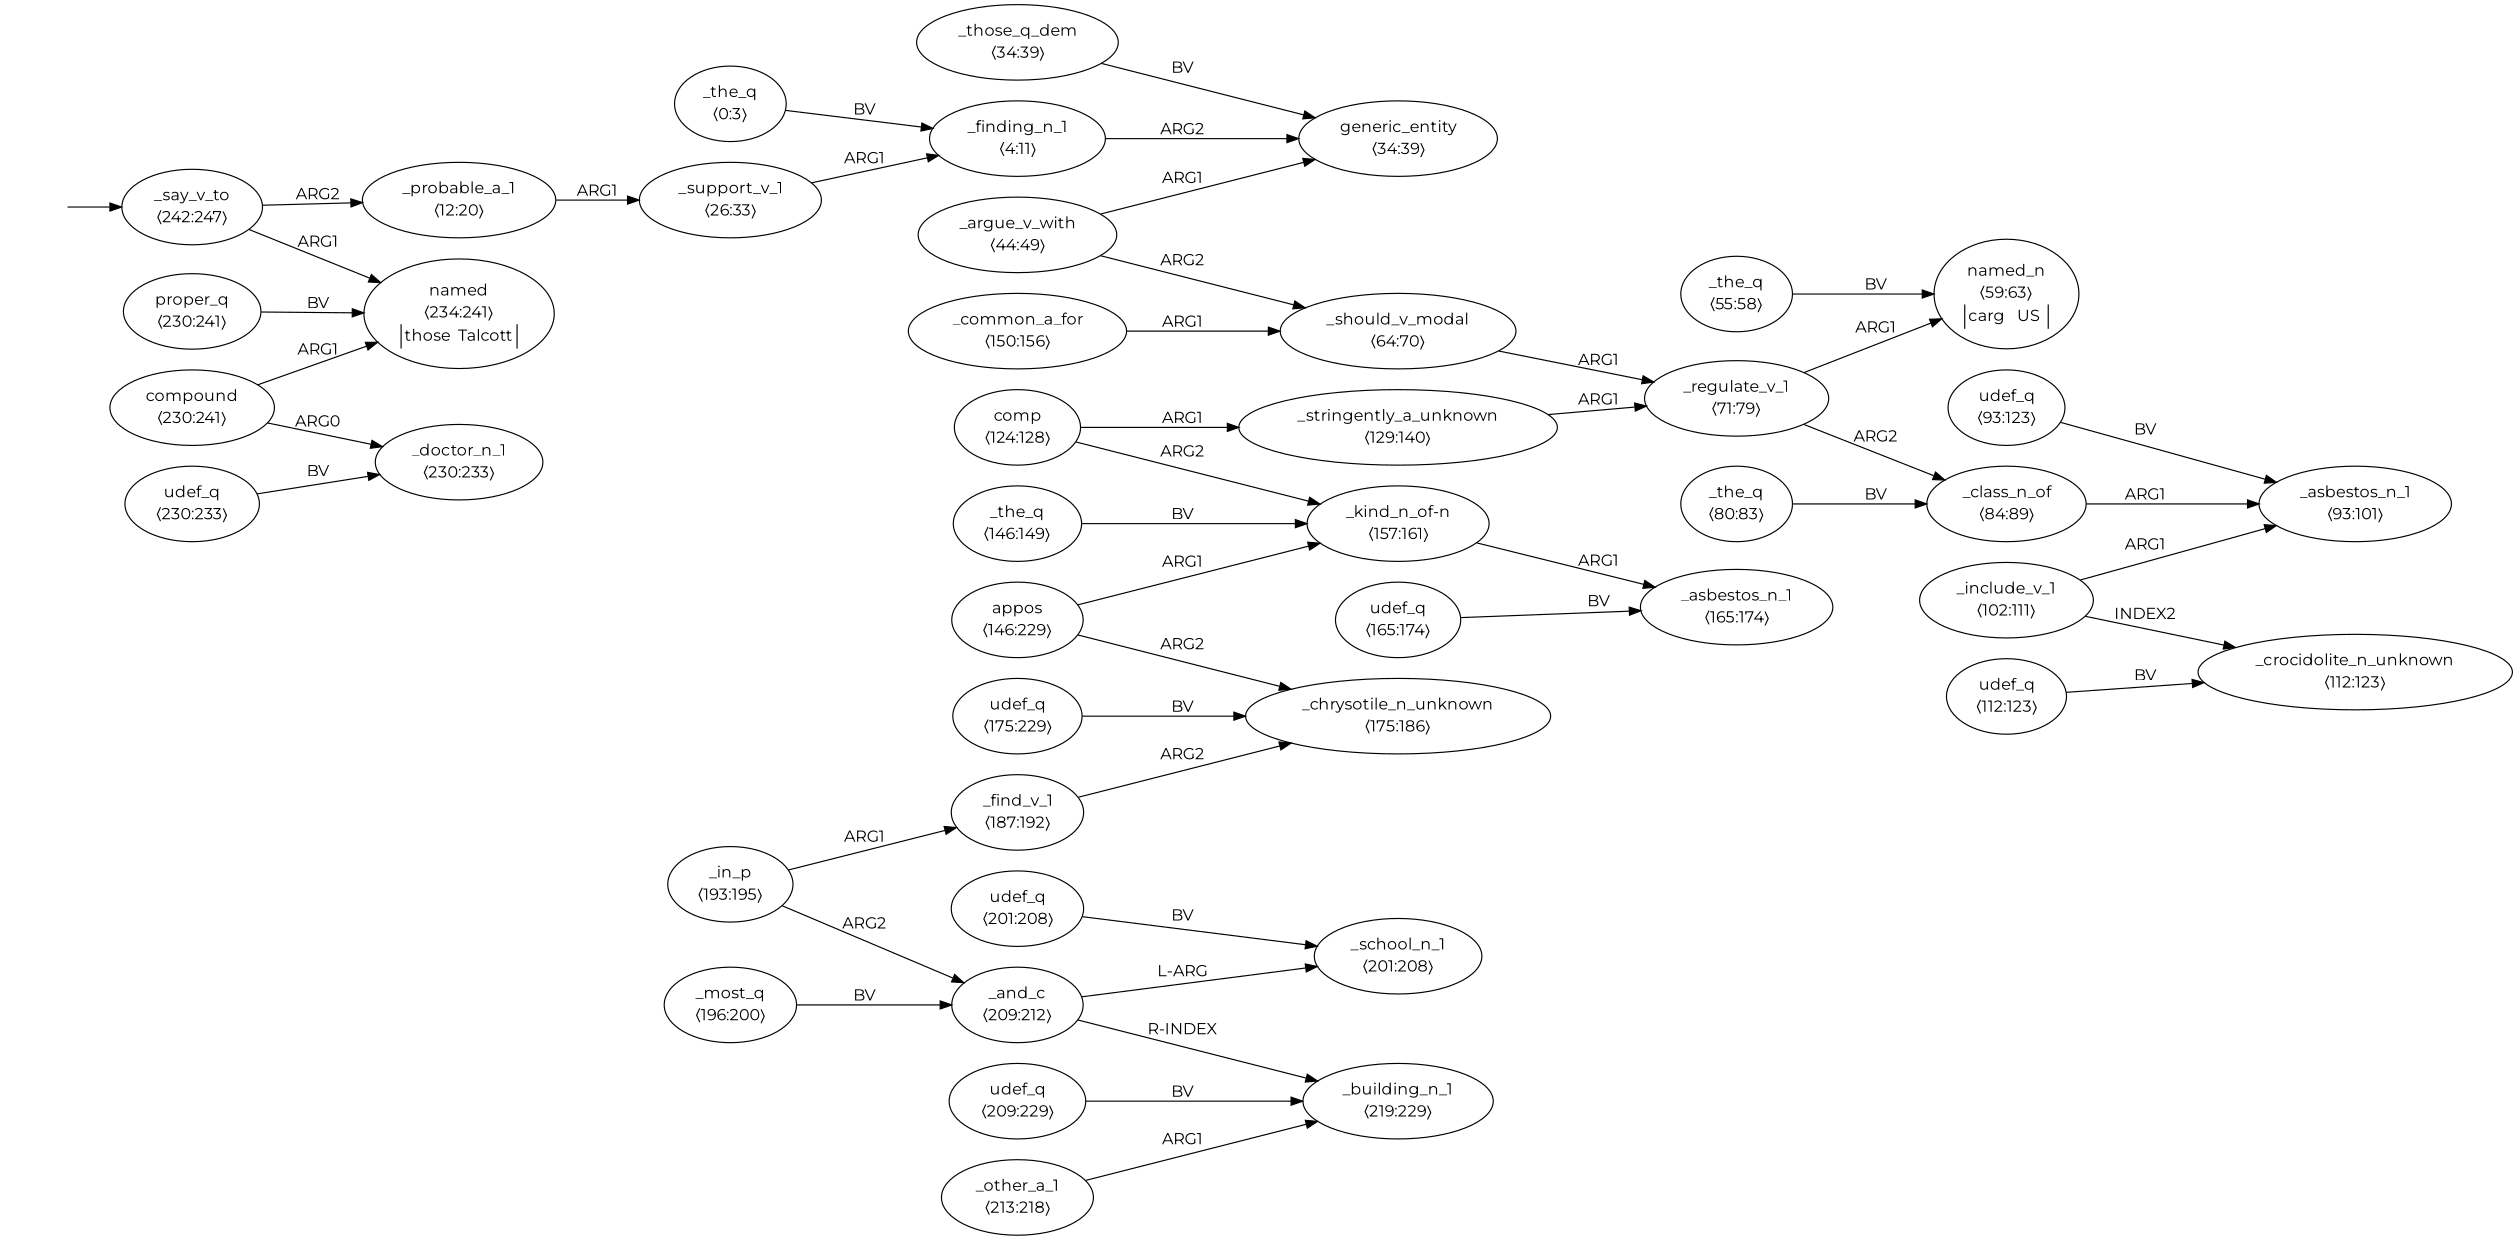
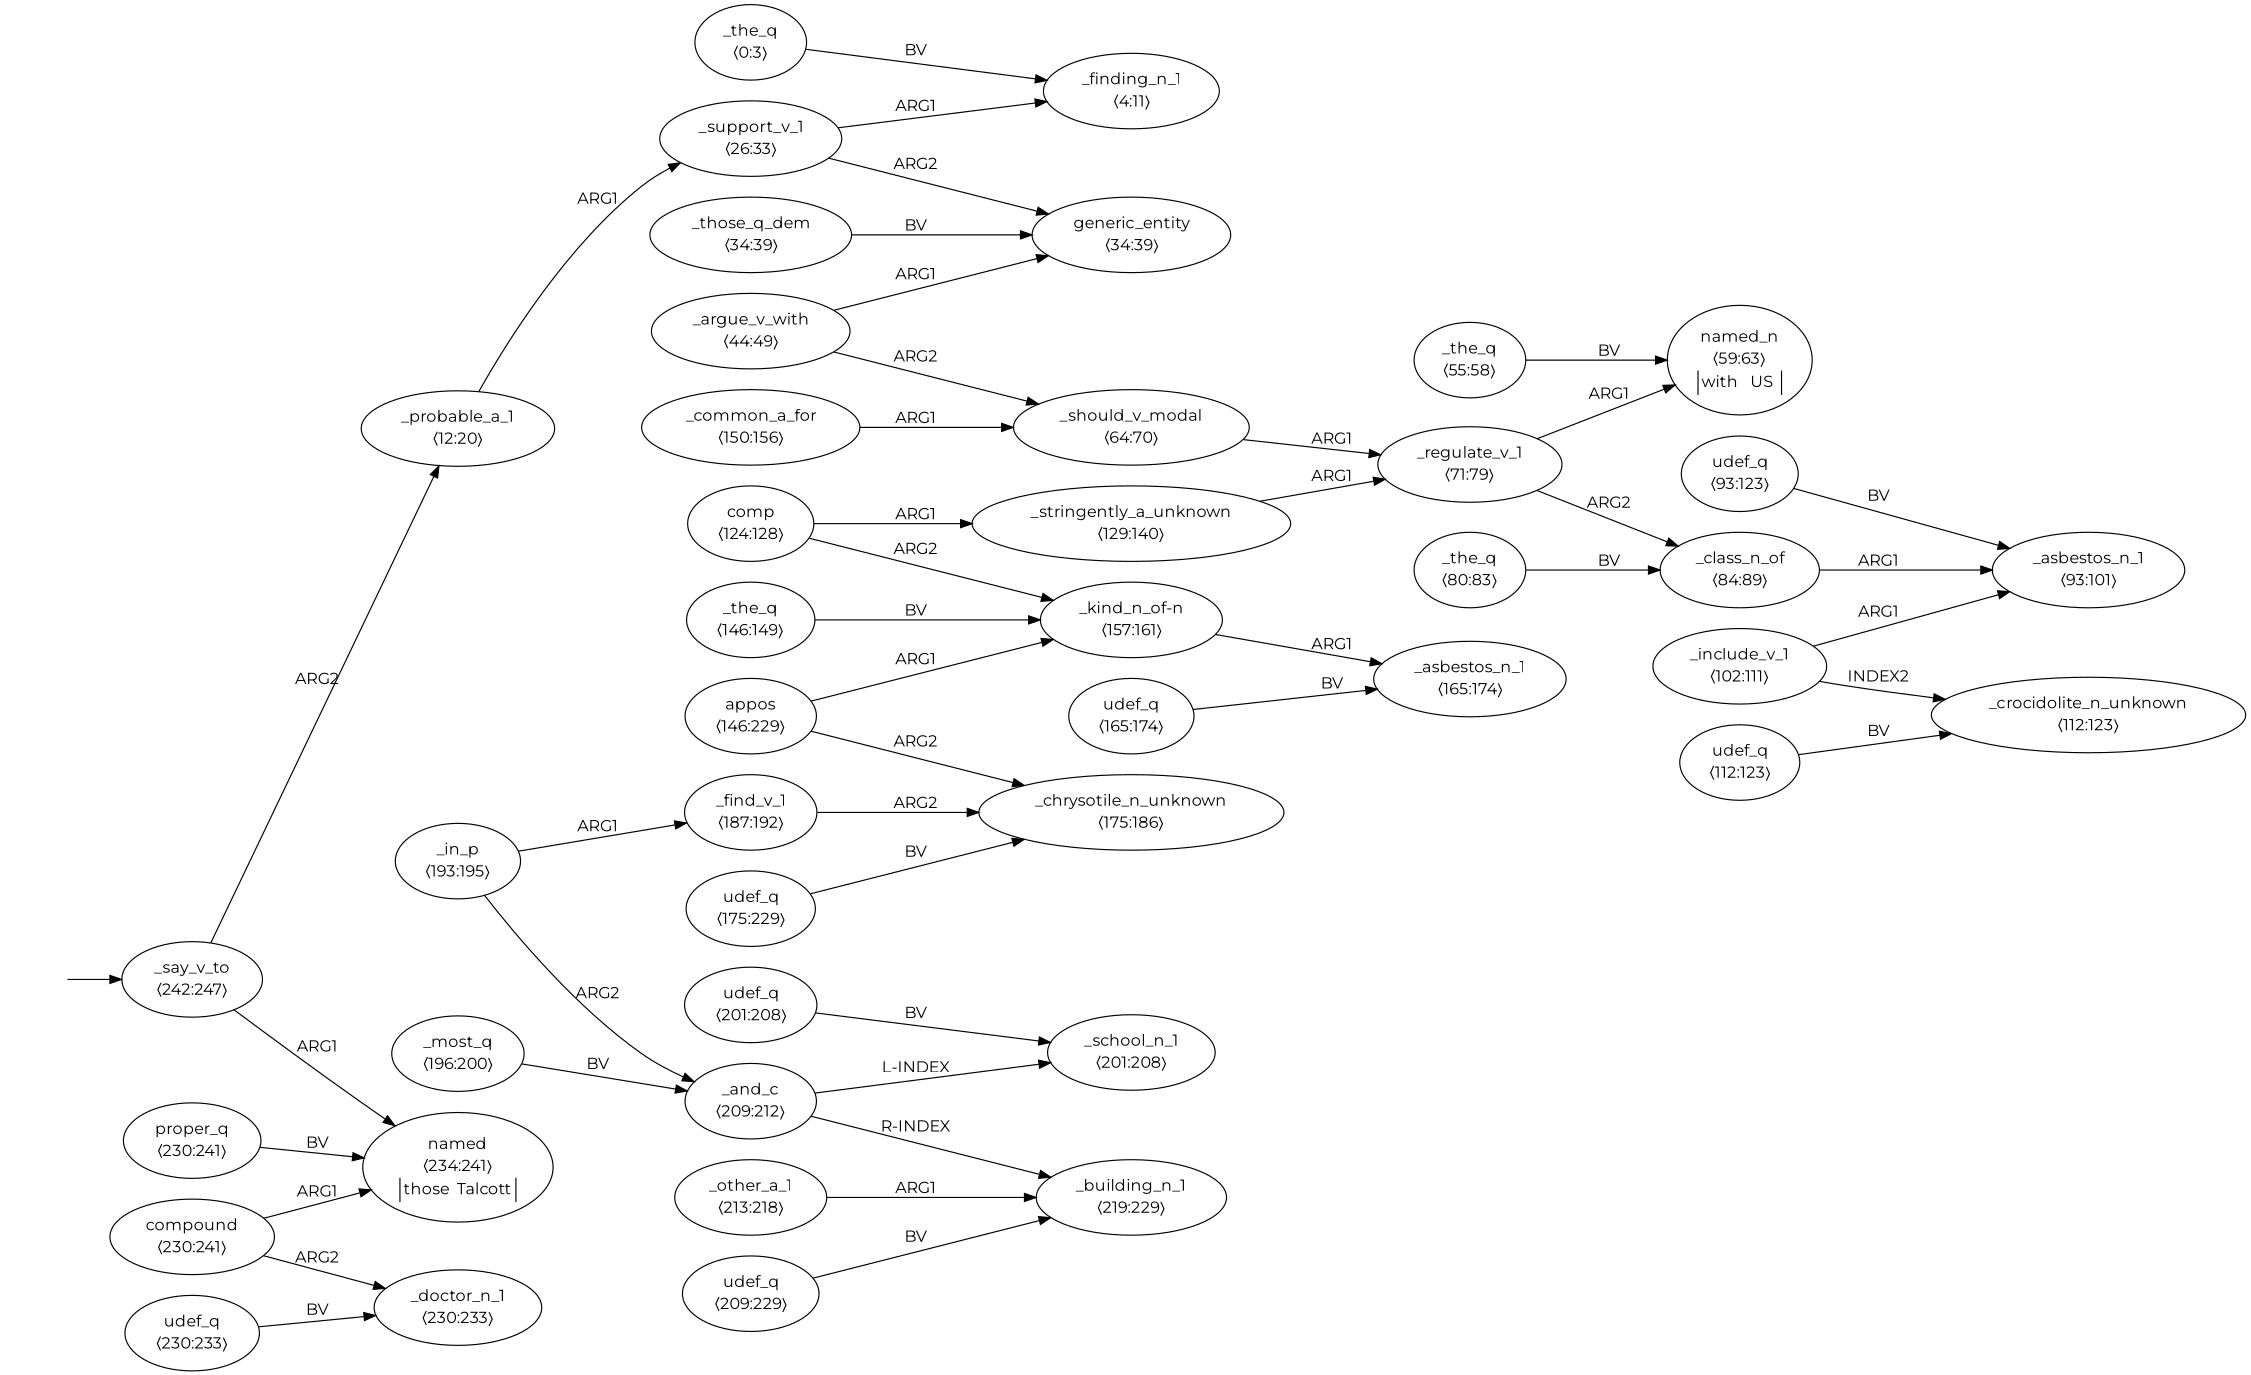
(1196, 139) -> (933, 185)
(1987, 316) -> (1720, 382)
(318, 422) -> (318, 1258)
(1183, 972) -> (916, 1068)
